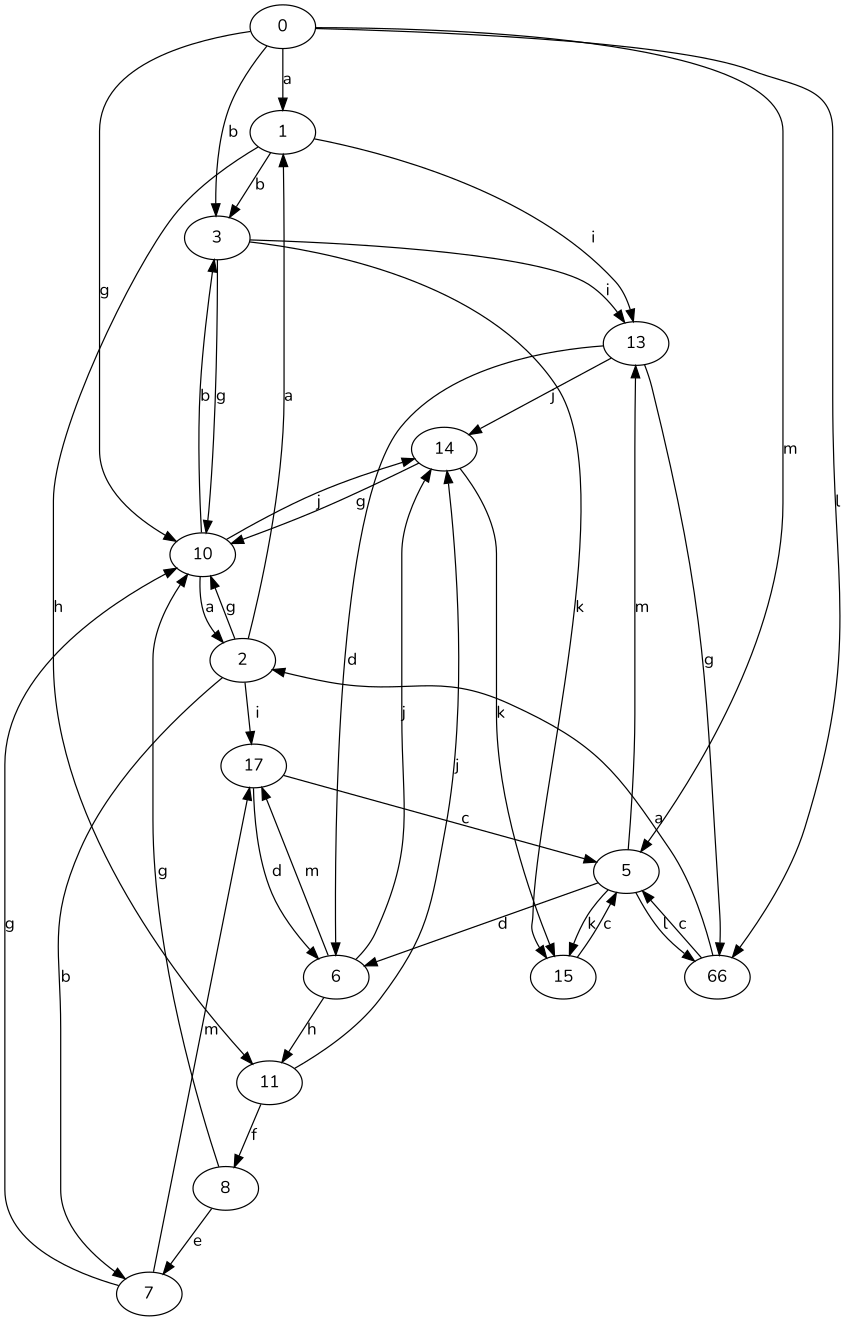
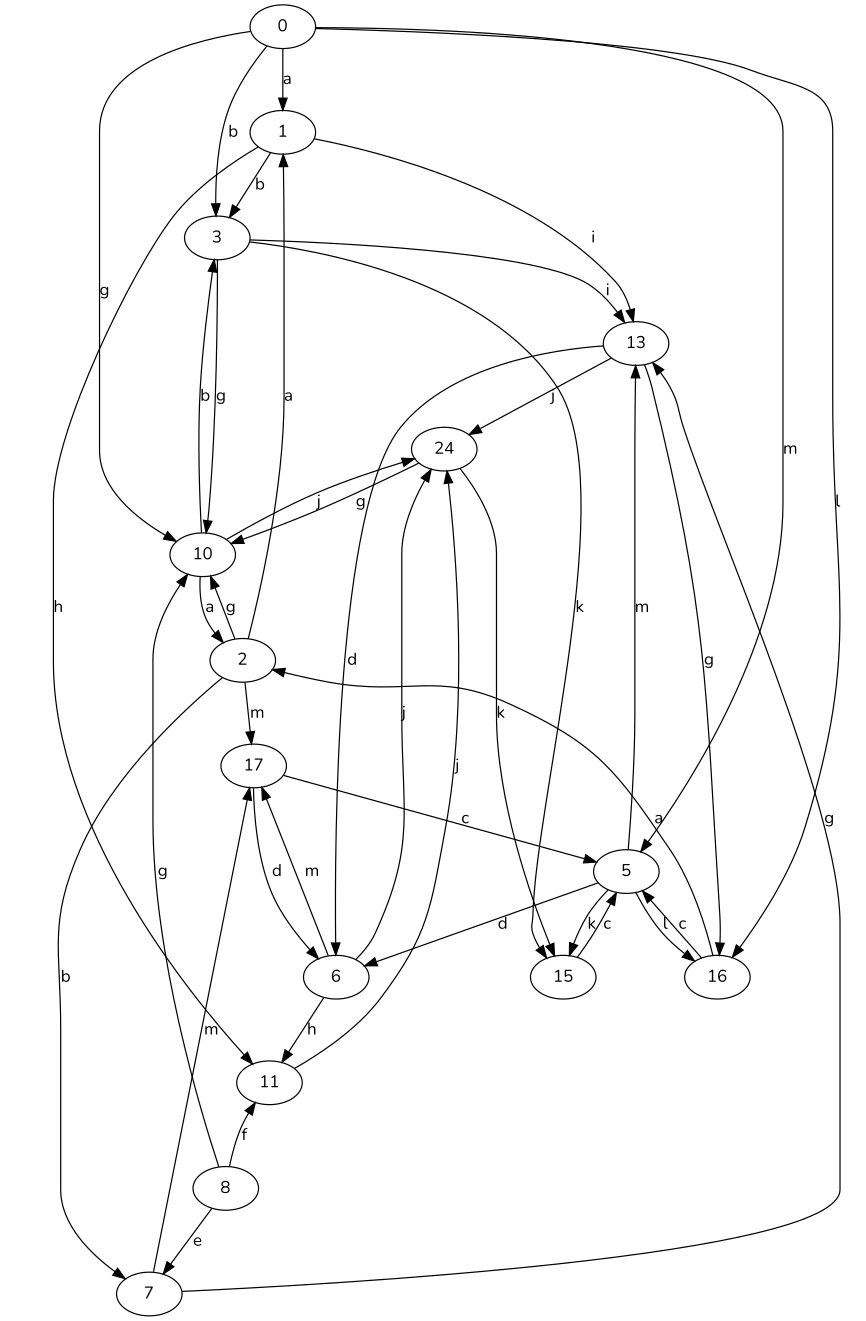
(444, 449) -> (444, 449)
(258, 713) -> (258, 713)
(5, 926) -> (840, 1103)
(717, 977) -> (717, 977)
(250, 1130) -> (237, 1139)
